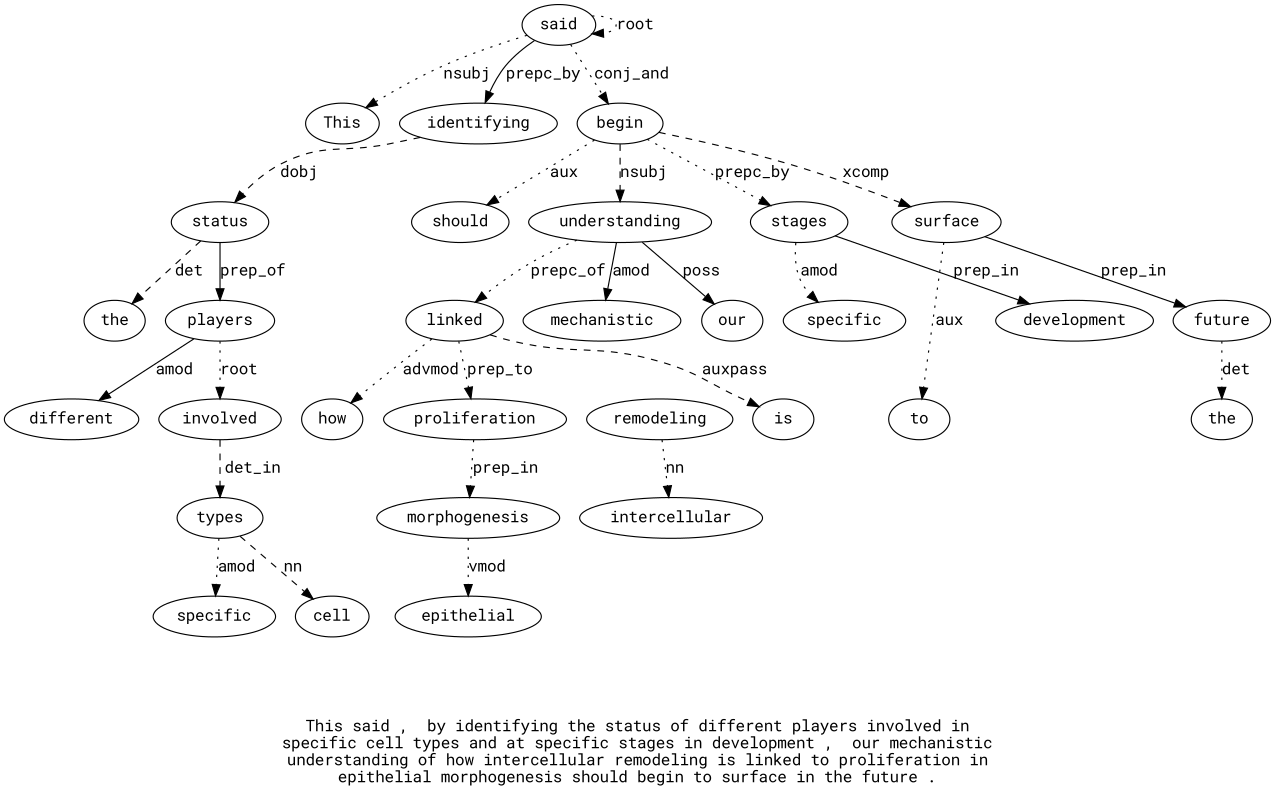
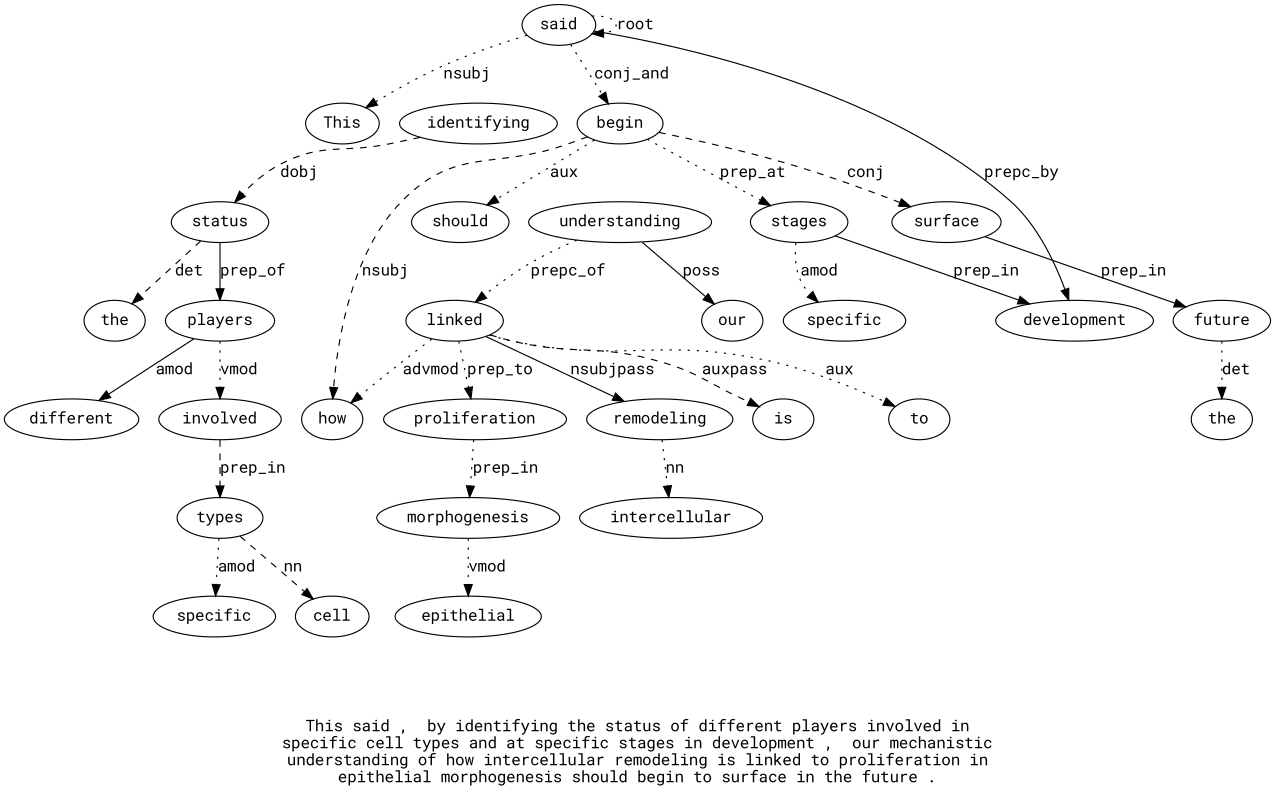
(508, 63) -> (862, 109)
(620, 167) -> (401, 202)
(753, 173) -> (753, 173)
(866, 173) -> (866, 173)
(934, 315) -> (690, 351)
(602, 321) -> none
none -> (550, 367)
(239, 370) -> (239, 370)
(253, 469) -> (253, 469)
